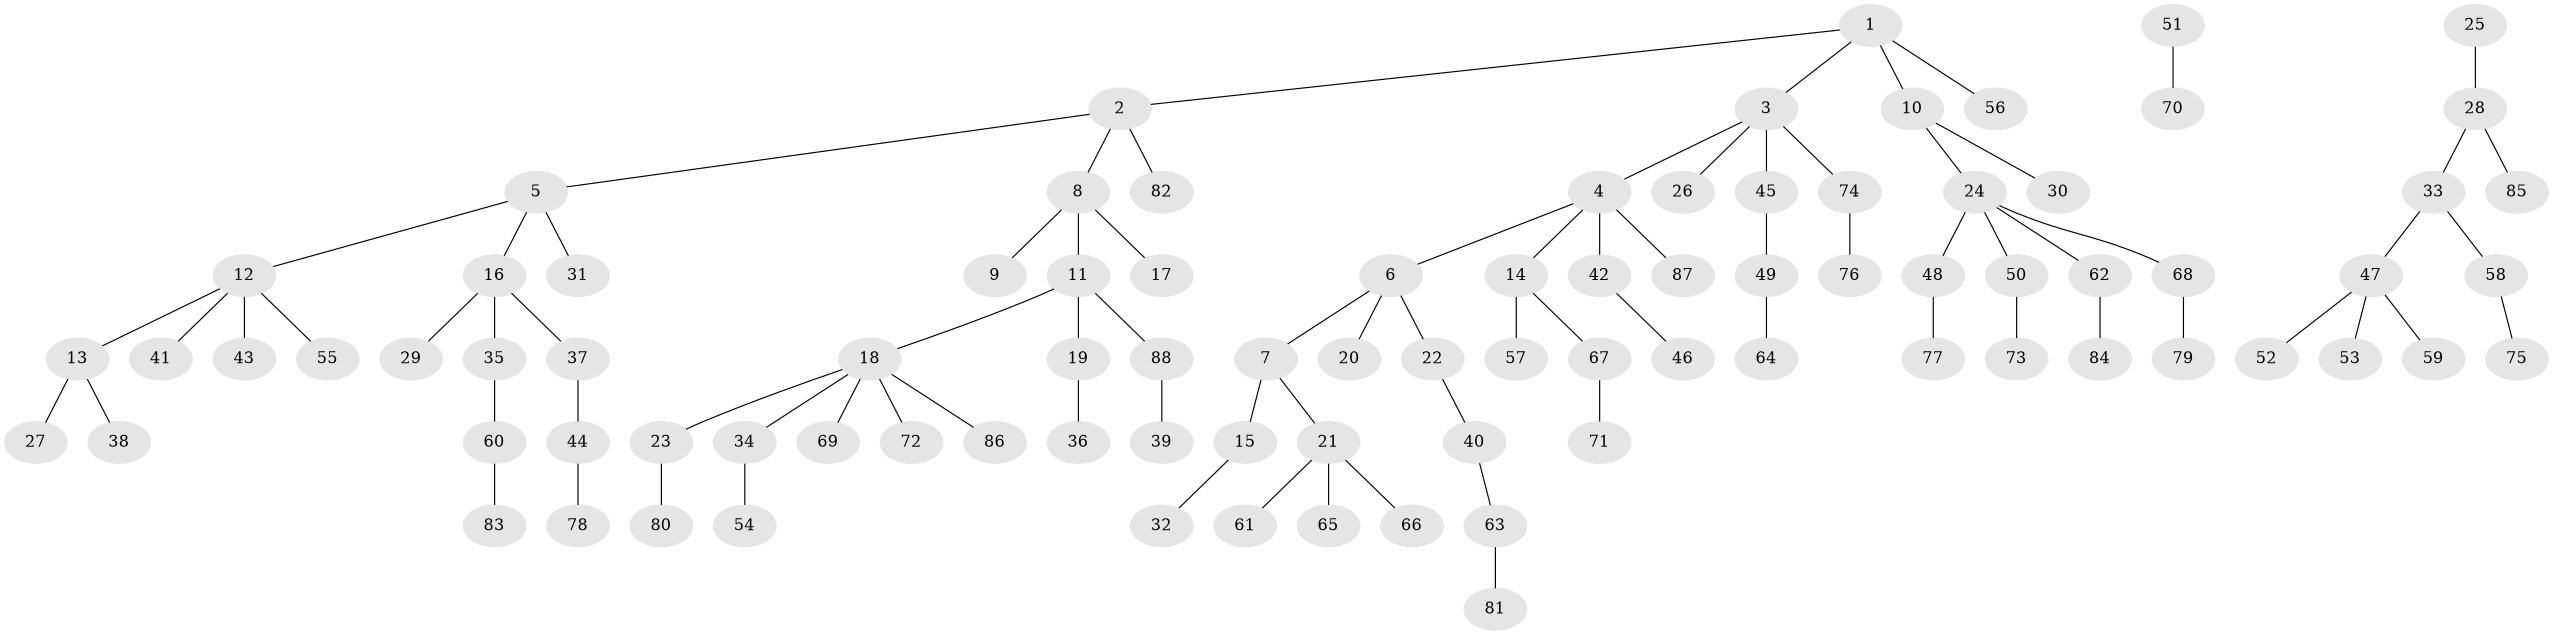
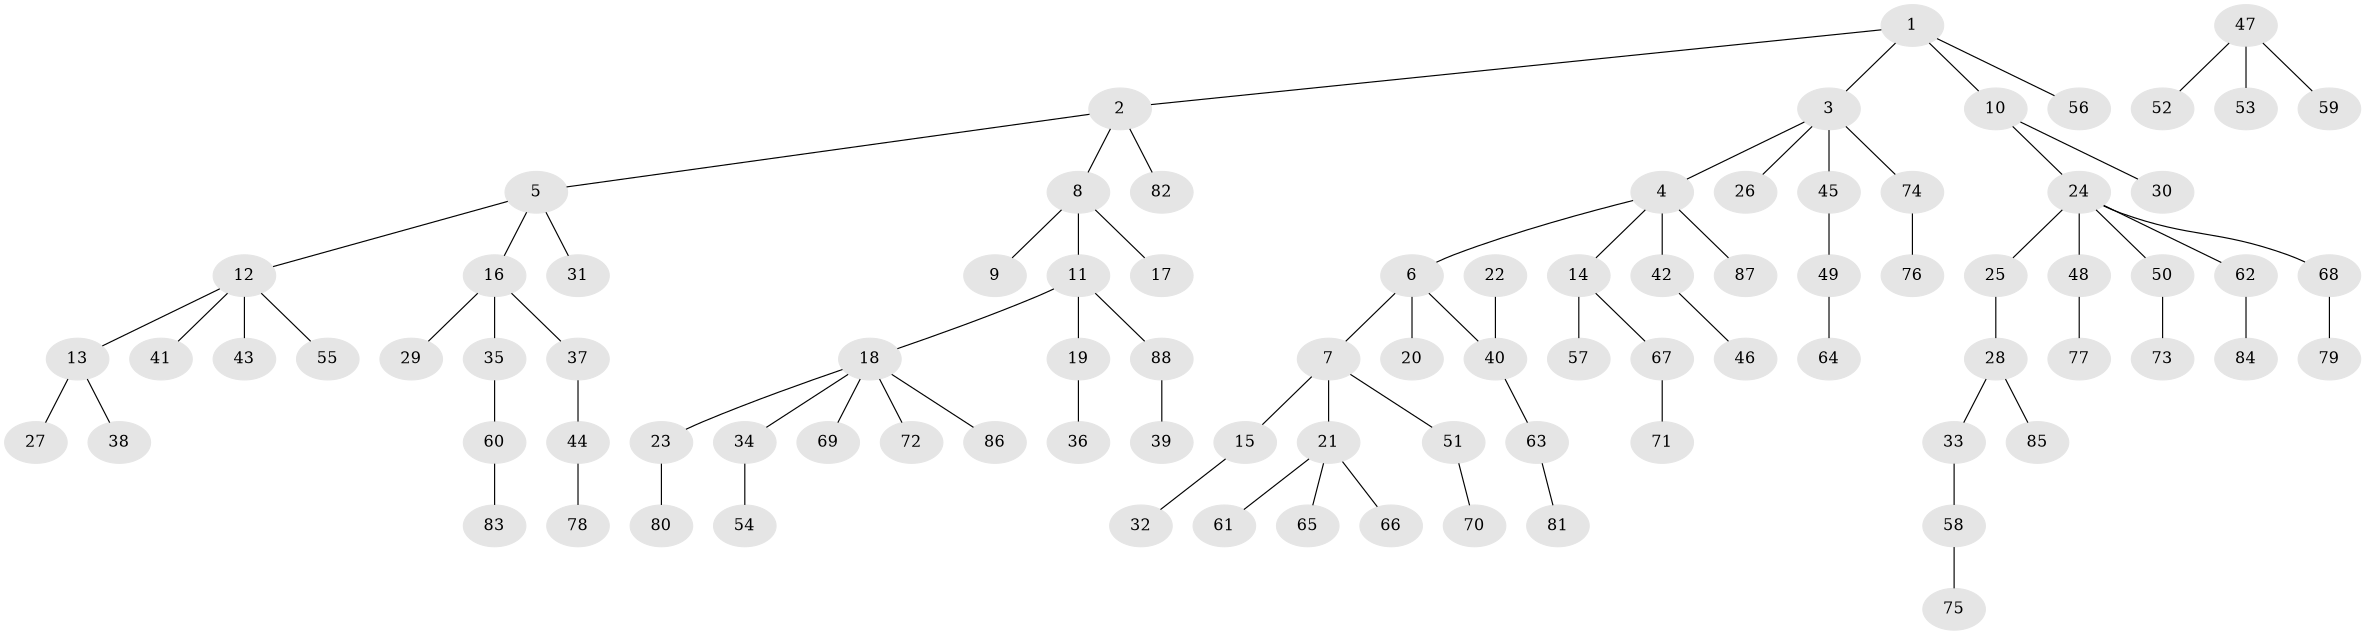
none -> (2038, 234)
(2402, 234) -> none
(1412, 317) -> (1454, 317)
none -> (1391, 401)
